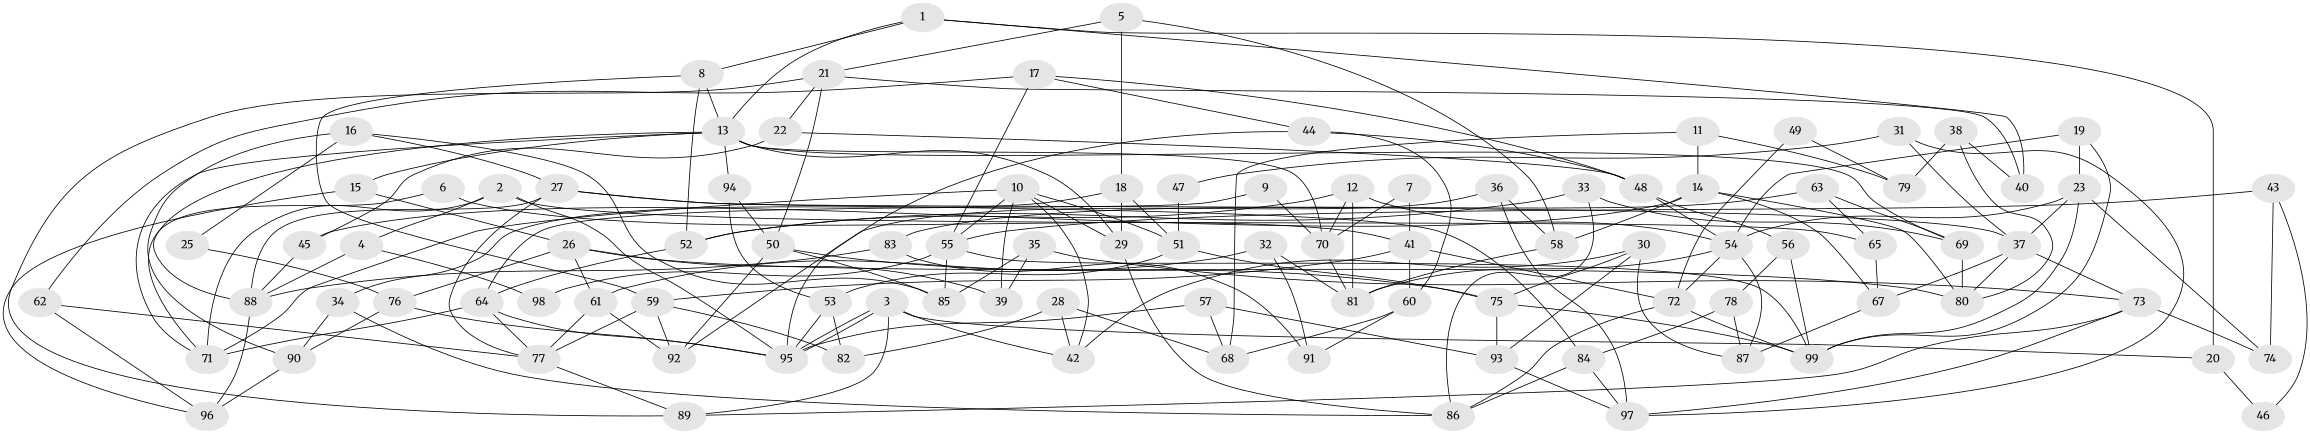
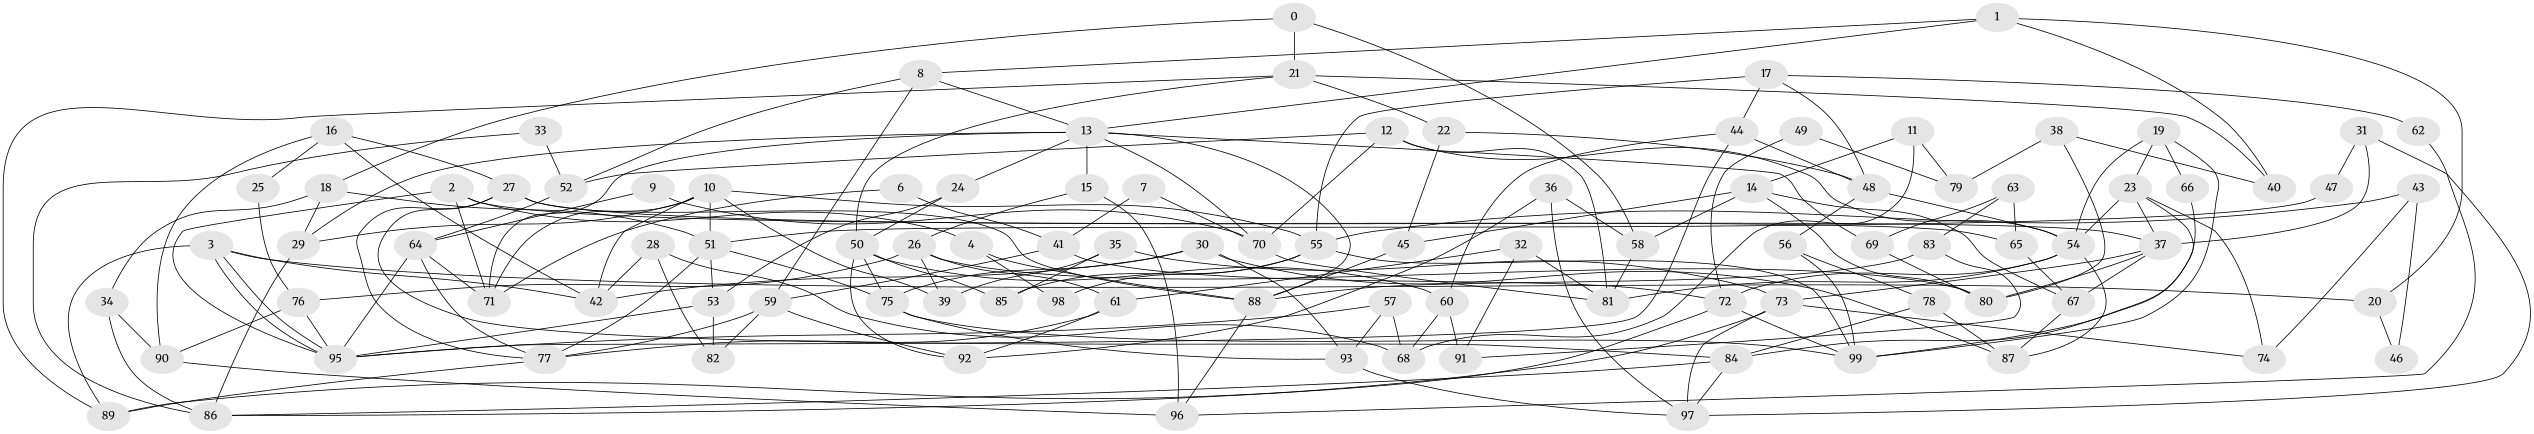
(1122, 17) -> (1294, 17)
(730, 188) -> (958, 188)
none -> (2187, 188)
(1771, 222) -> none
(636, 242) -> (452, 221)
(1410, 274) -> (1152, 274)
(289, 331) -> (634, 310)
